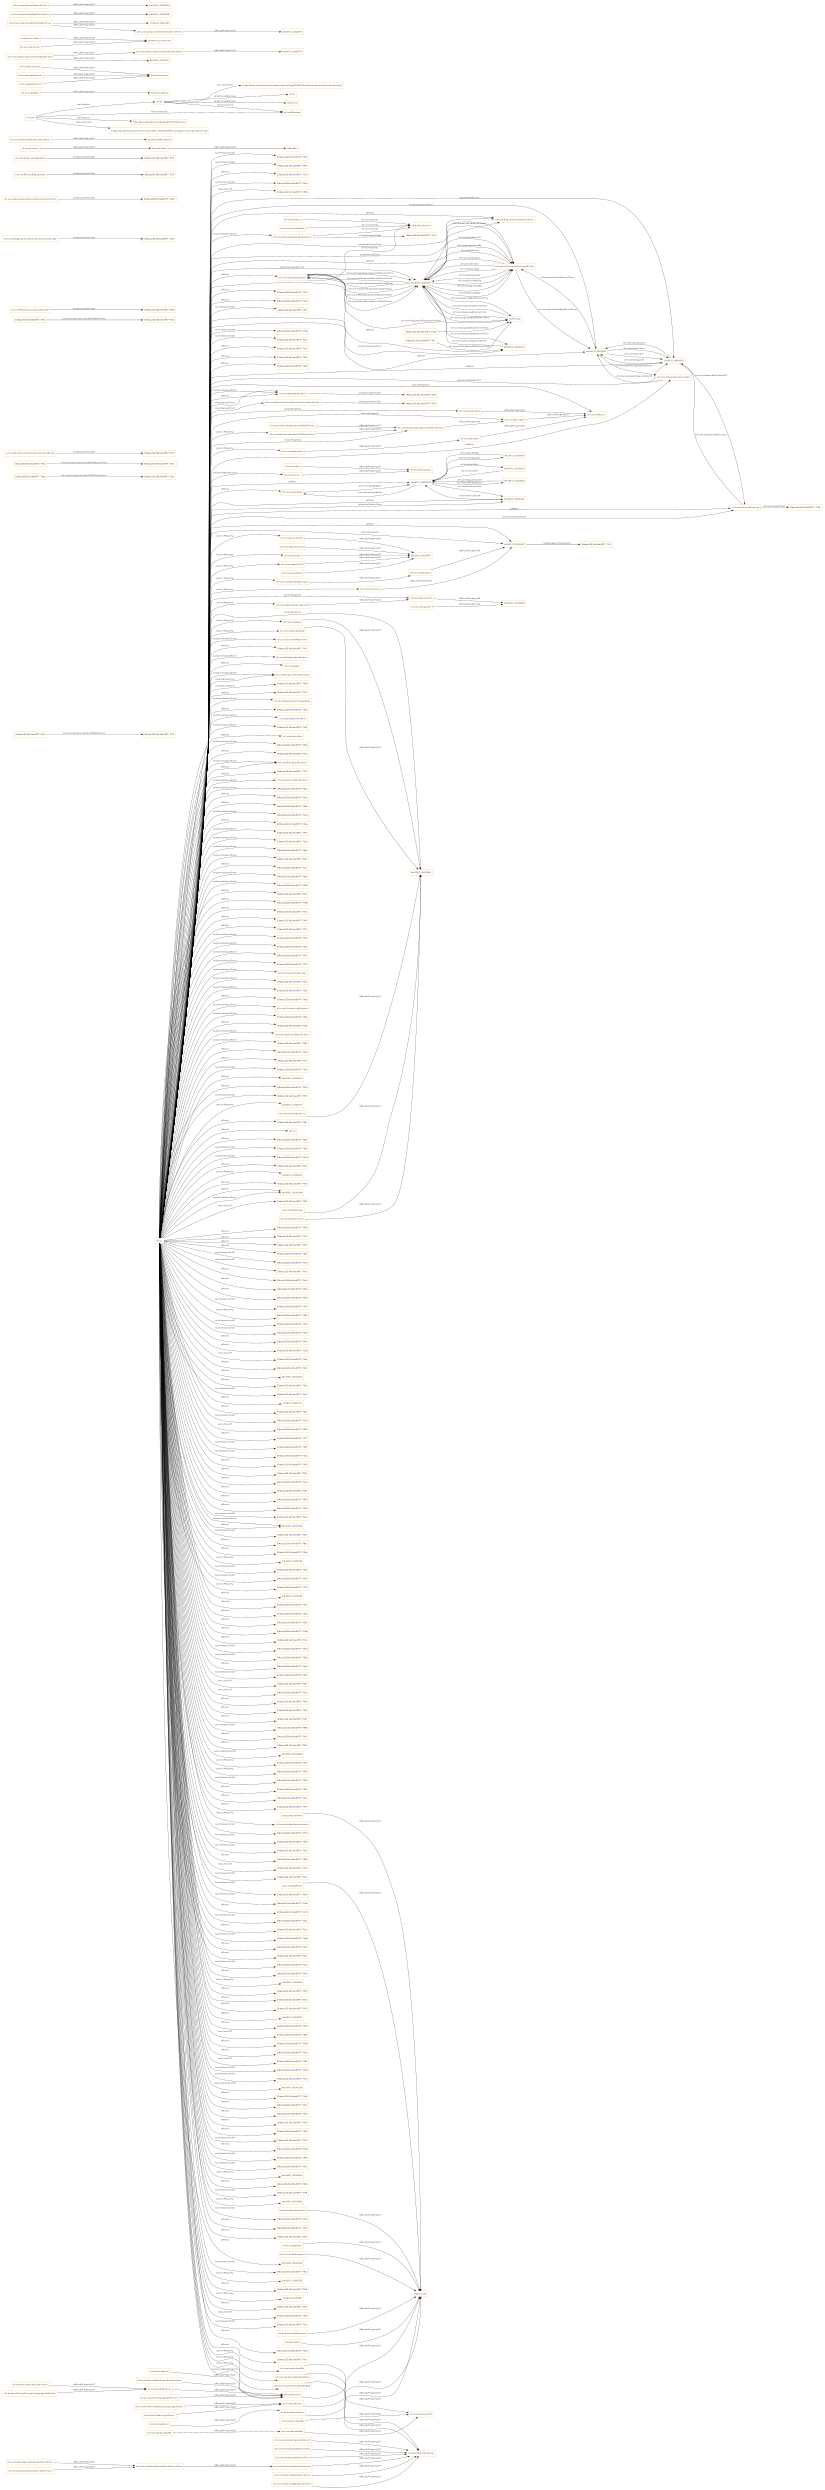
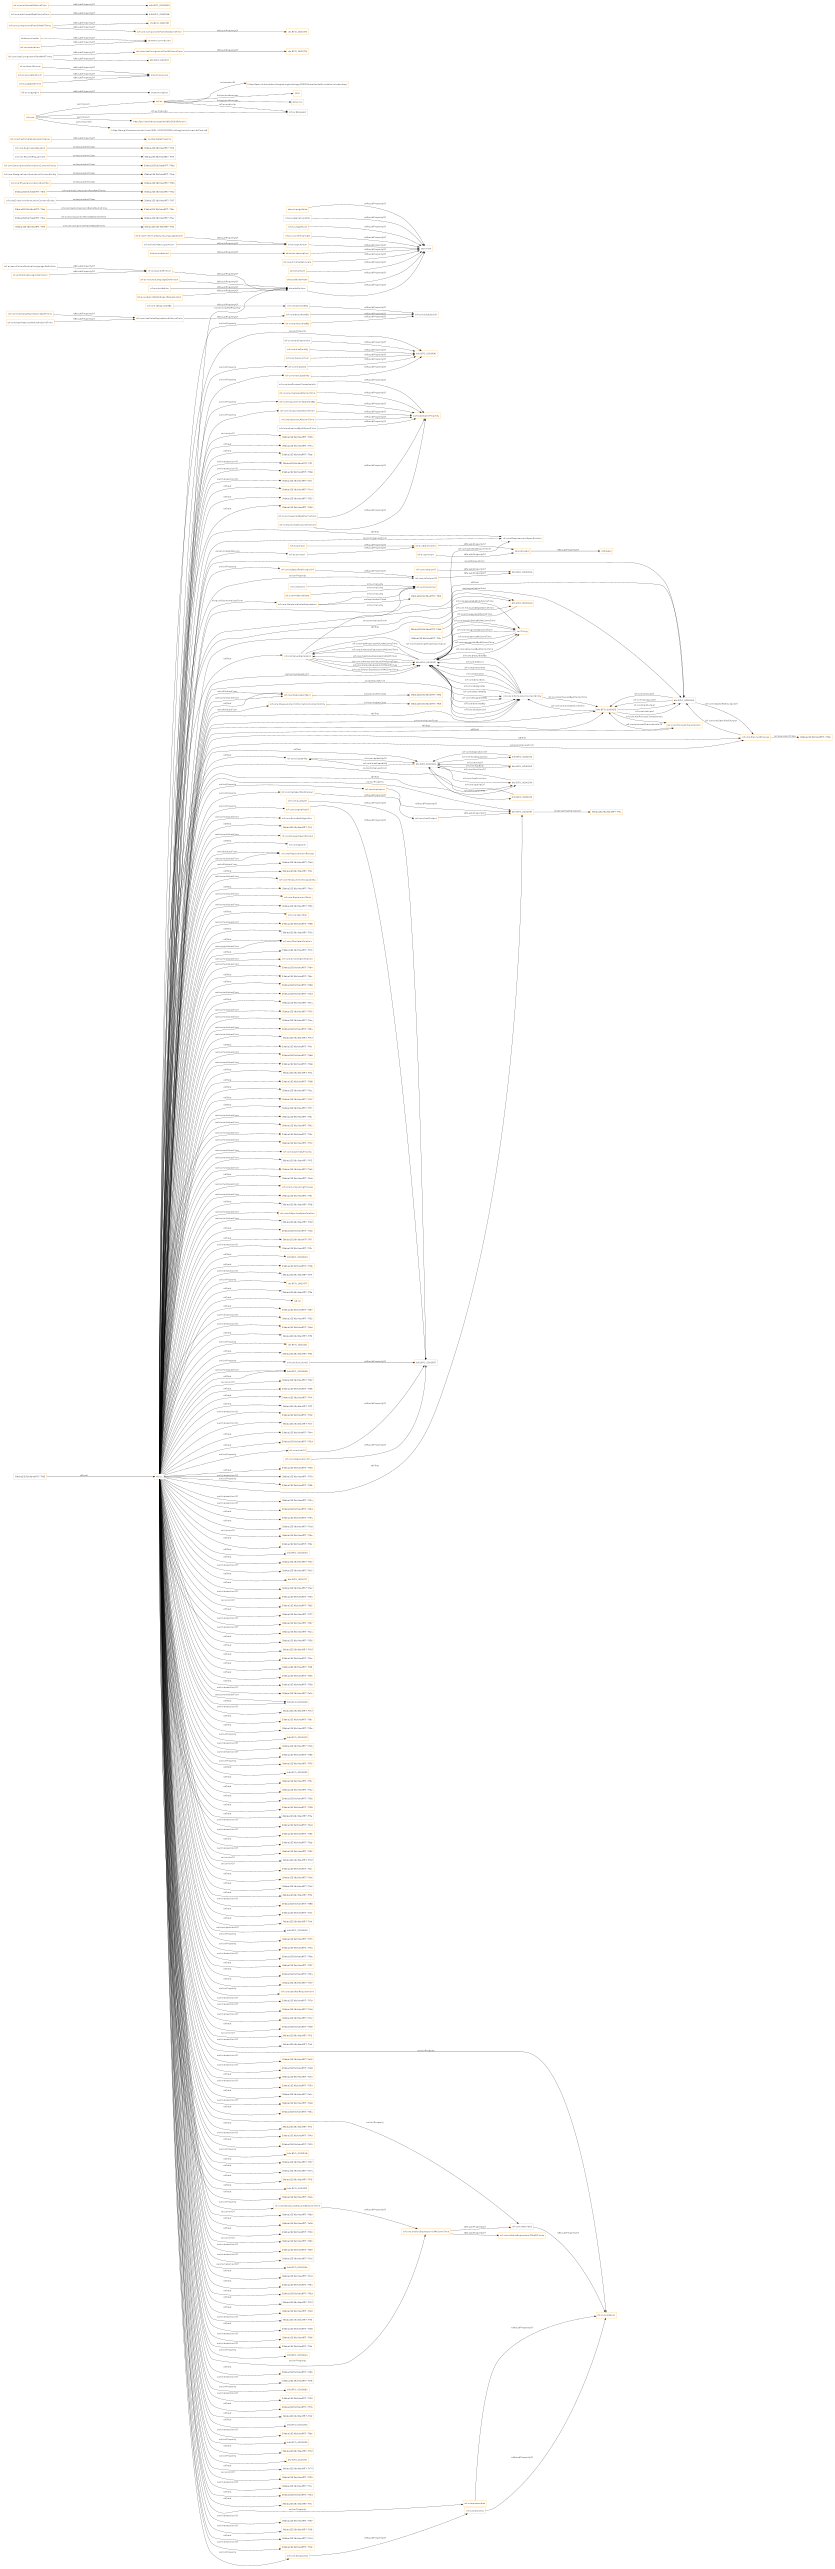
(225, 234) -> (227, 601)
(355, 427) -> (474, 2235)
none -> (475, 546)
(219, 1247) -> (100, 1477)
(227, 2466) -> (233, 318)
